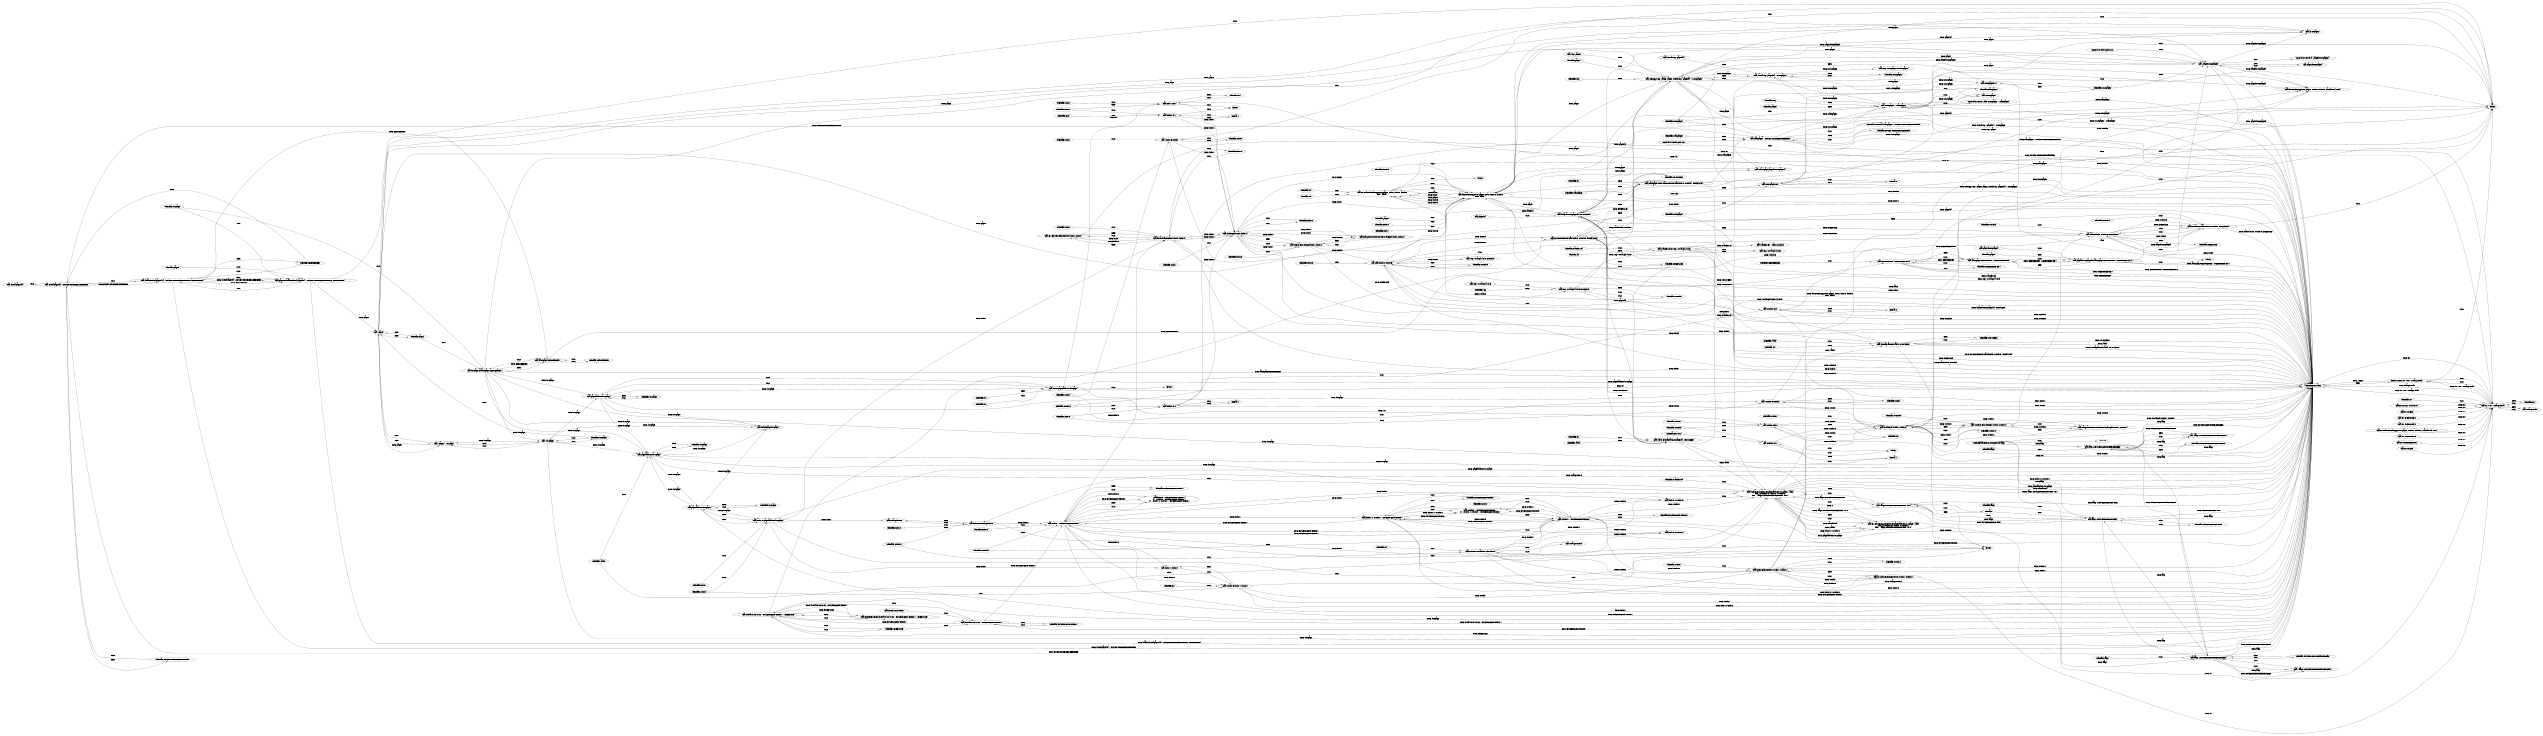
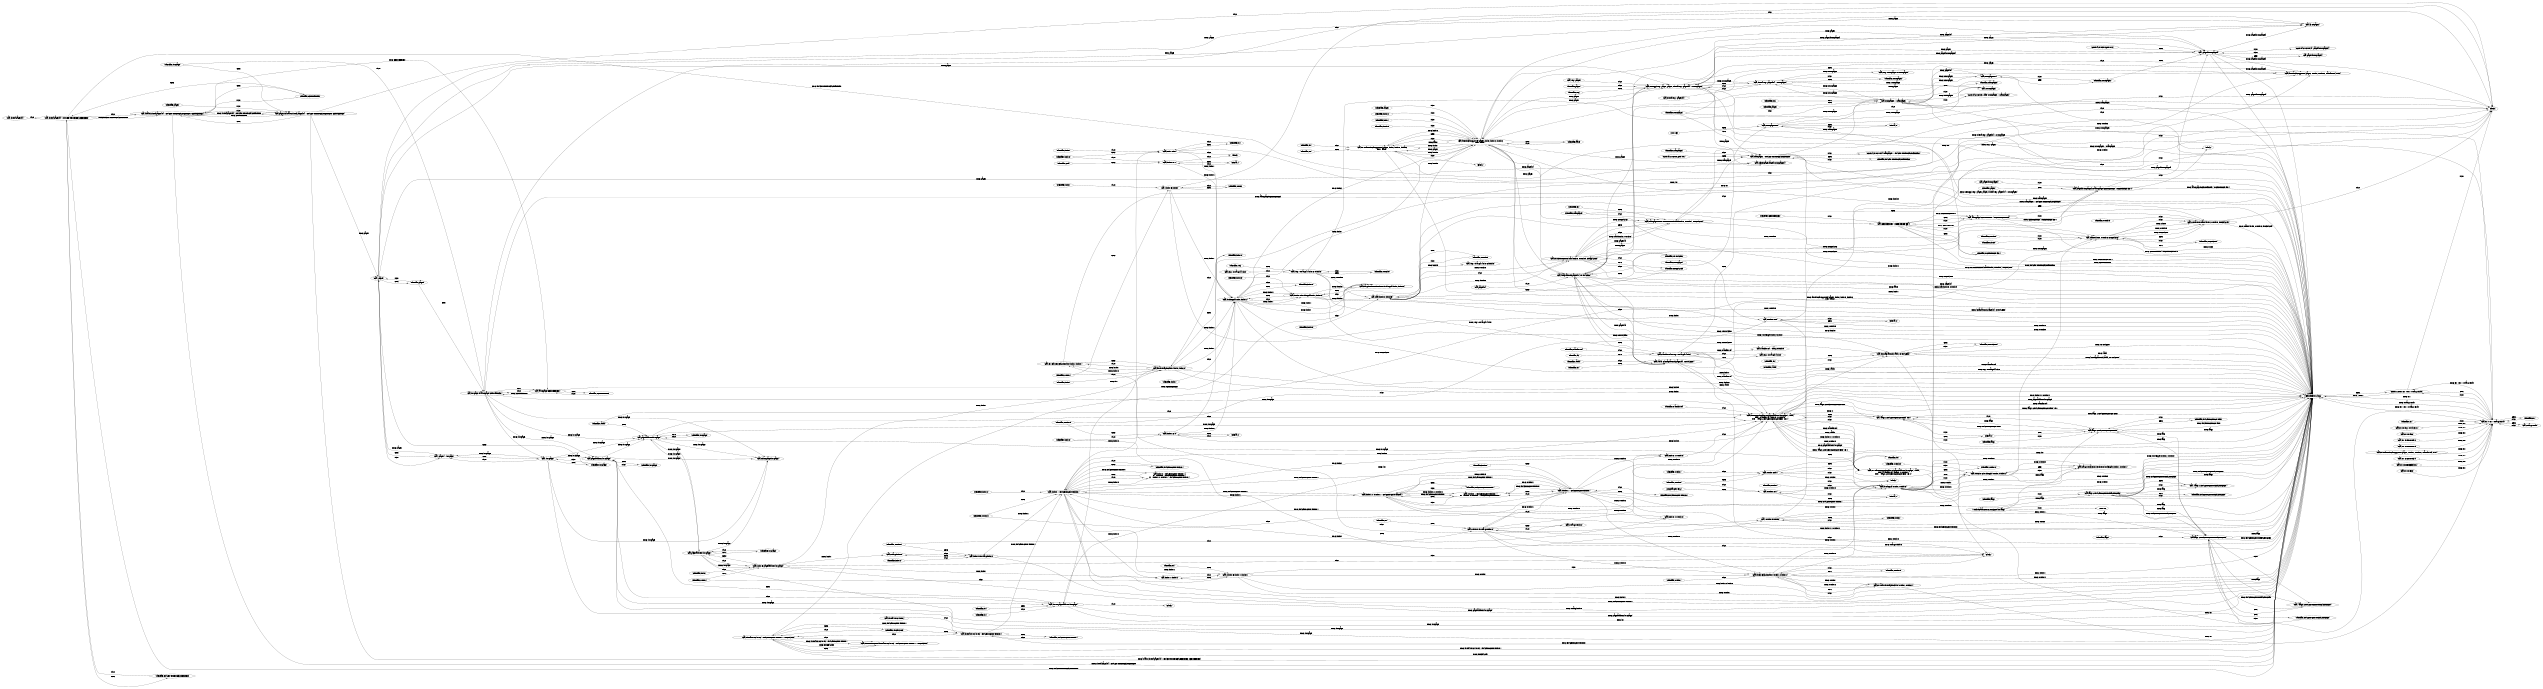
none -> (1574, 142)
none -> (1989, 243)
(1471, 299) -> (1342, 285)
(1480, 552) -> (1480, 529)
